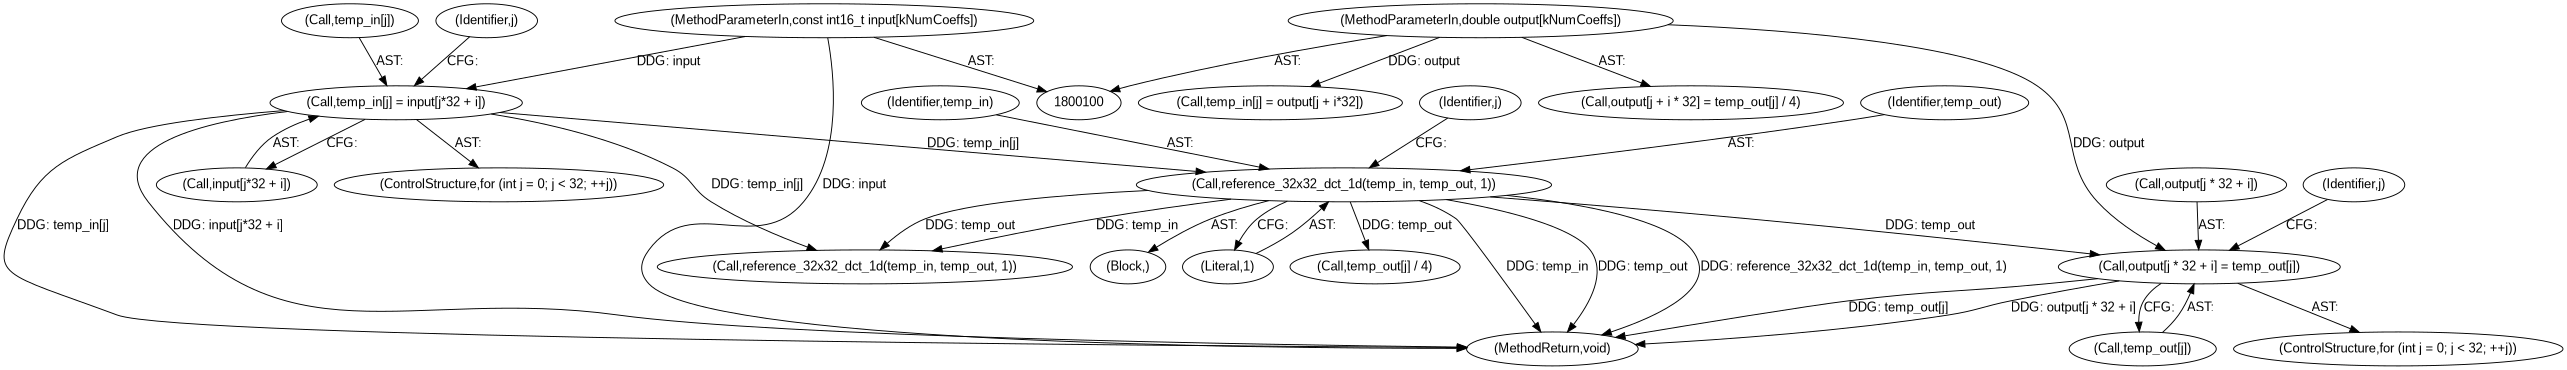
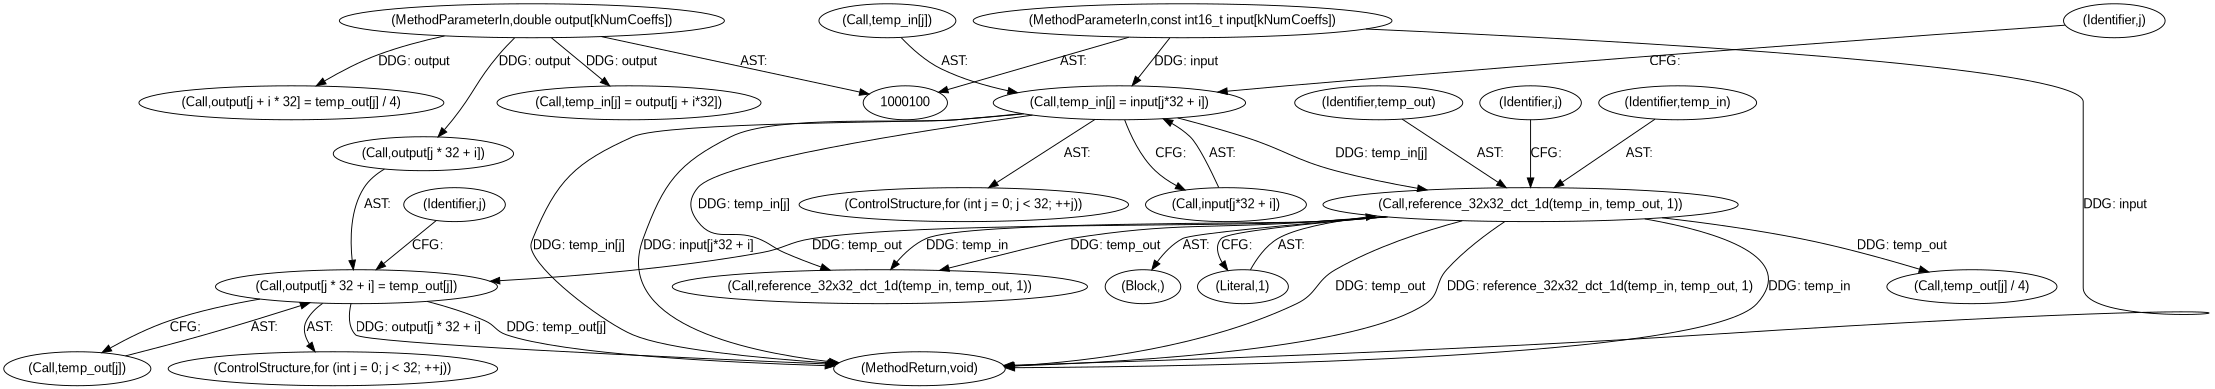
(1958, 56) -> (478, 83)
(1614, 62) -> (414, 62)
(1079, 103) -> (905, 103)
